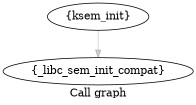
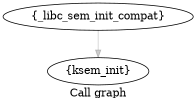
(98, 40) -> (98, 40)
